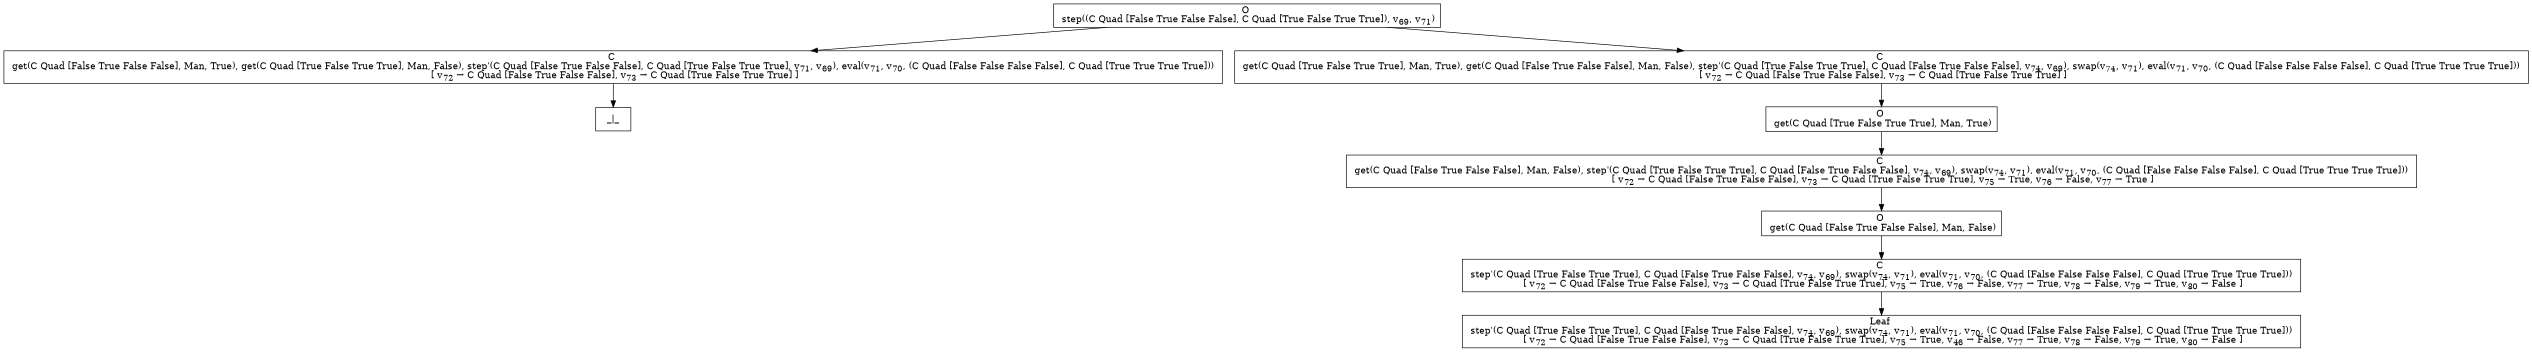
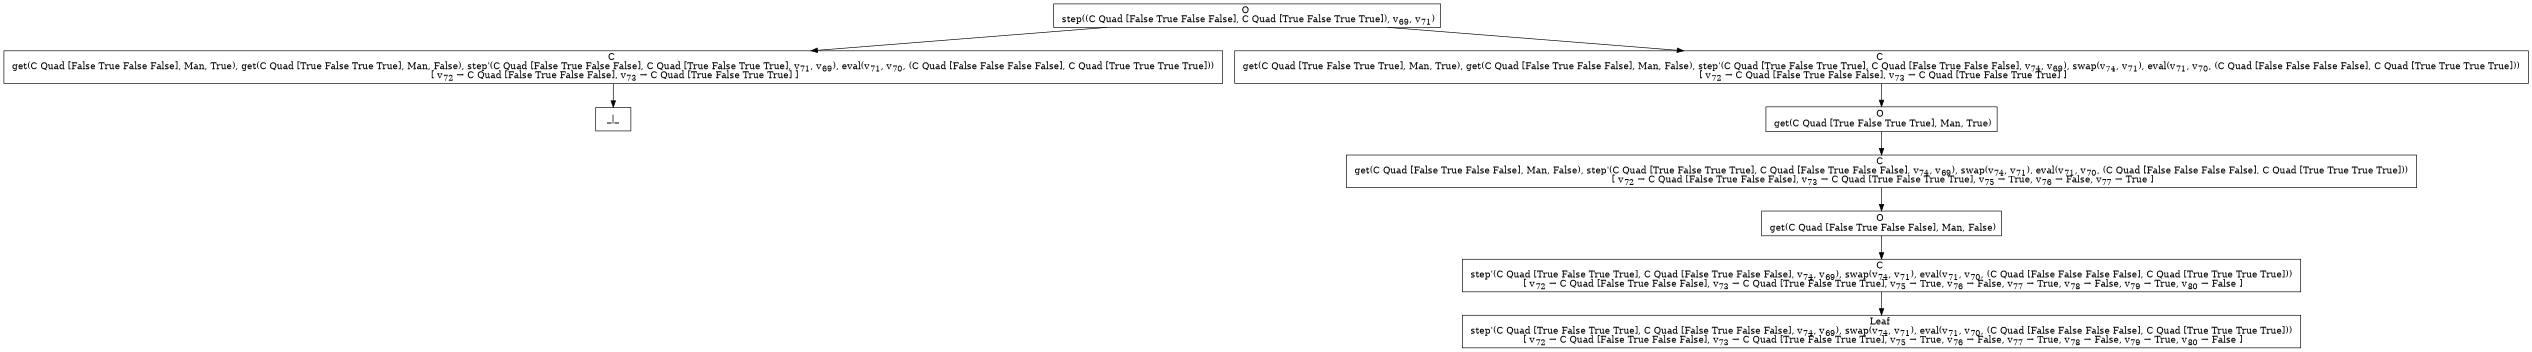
(1958, 340) -> (1958, 340)
